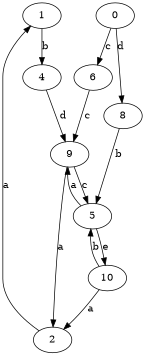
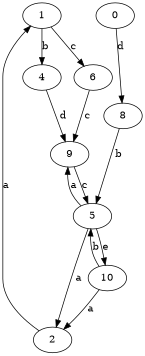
(105, 43) -> (65, 44)
(58, 243) -> (72, 274)
